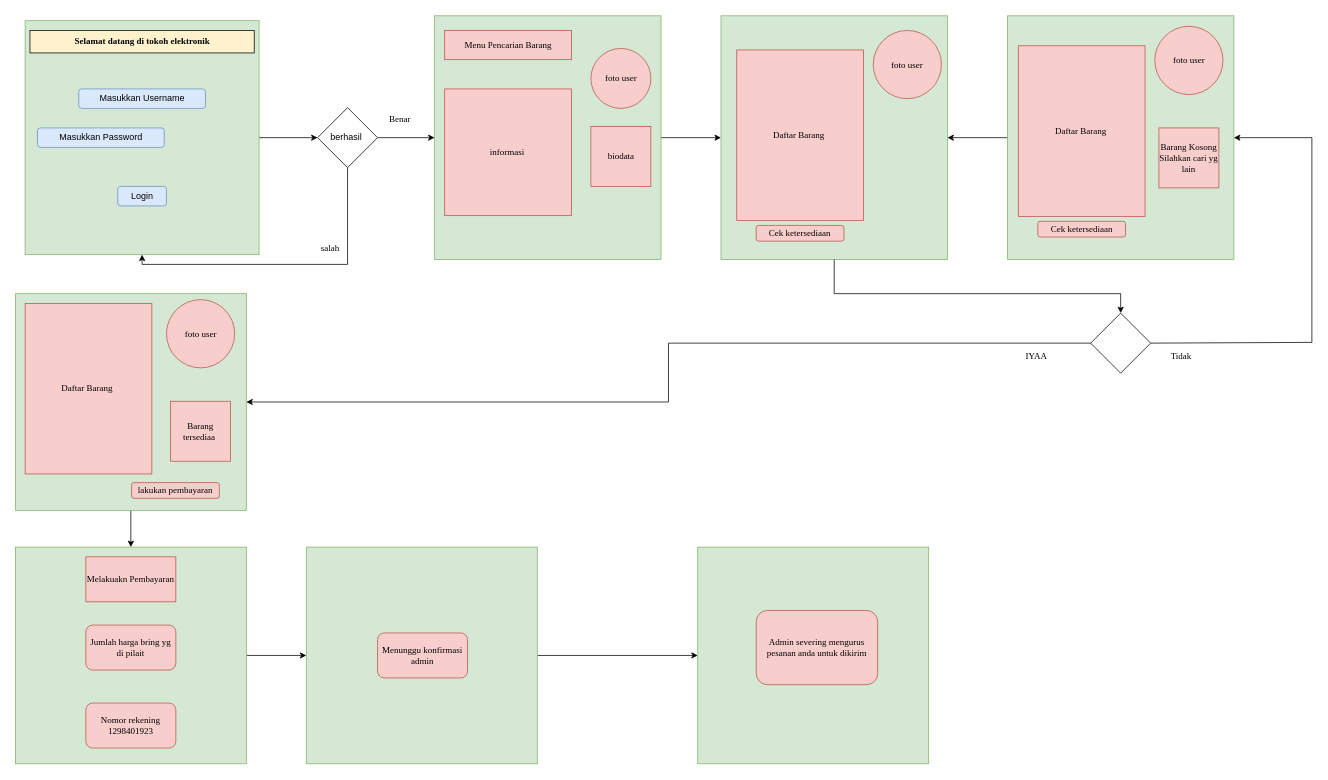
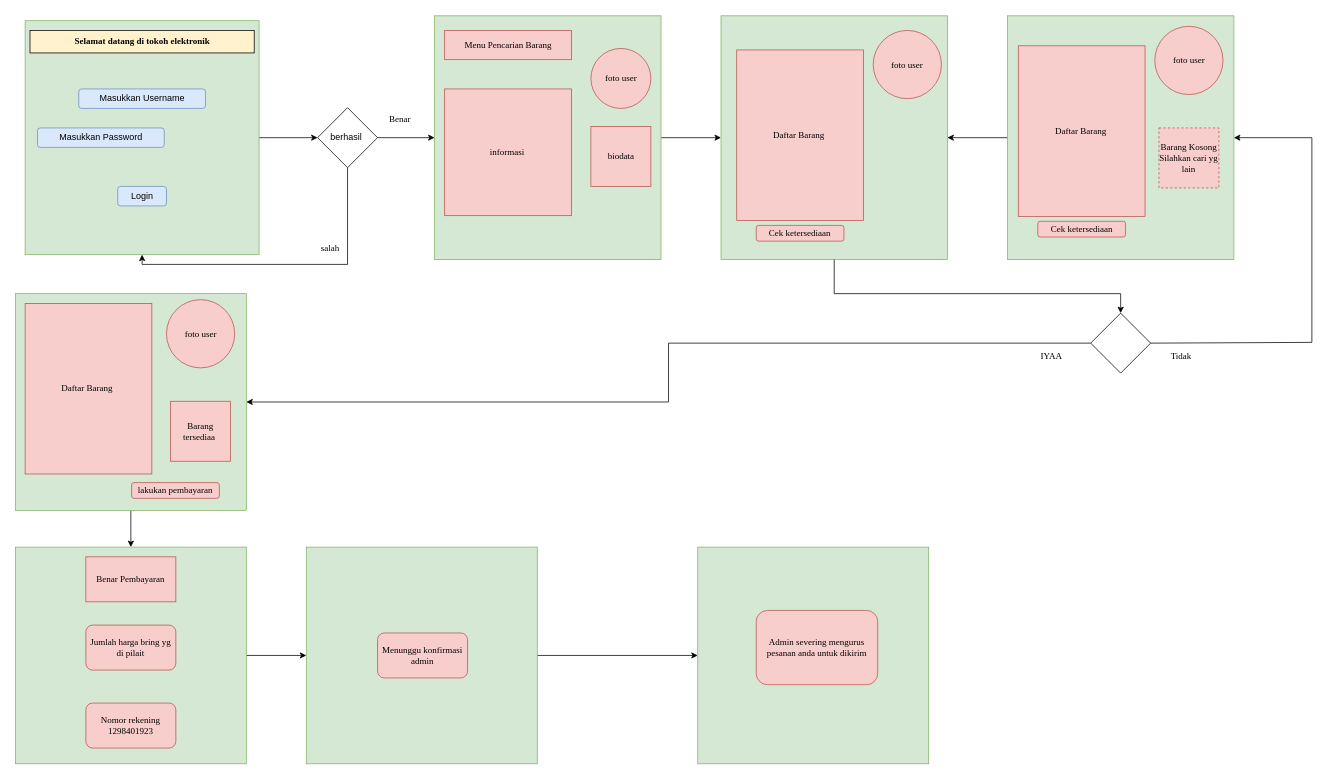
(1189, 158) -> (1189, 158)
(1037, 357) -> (1052, 357)
(131, 579) -> (131, 579)
